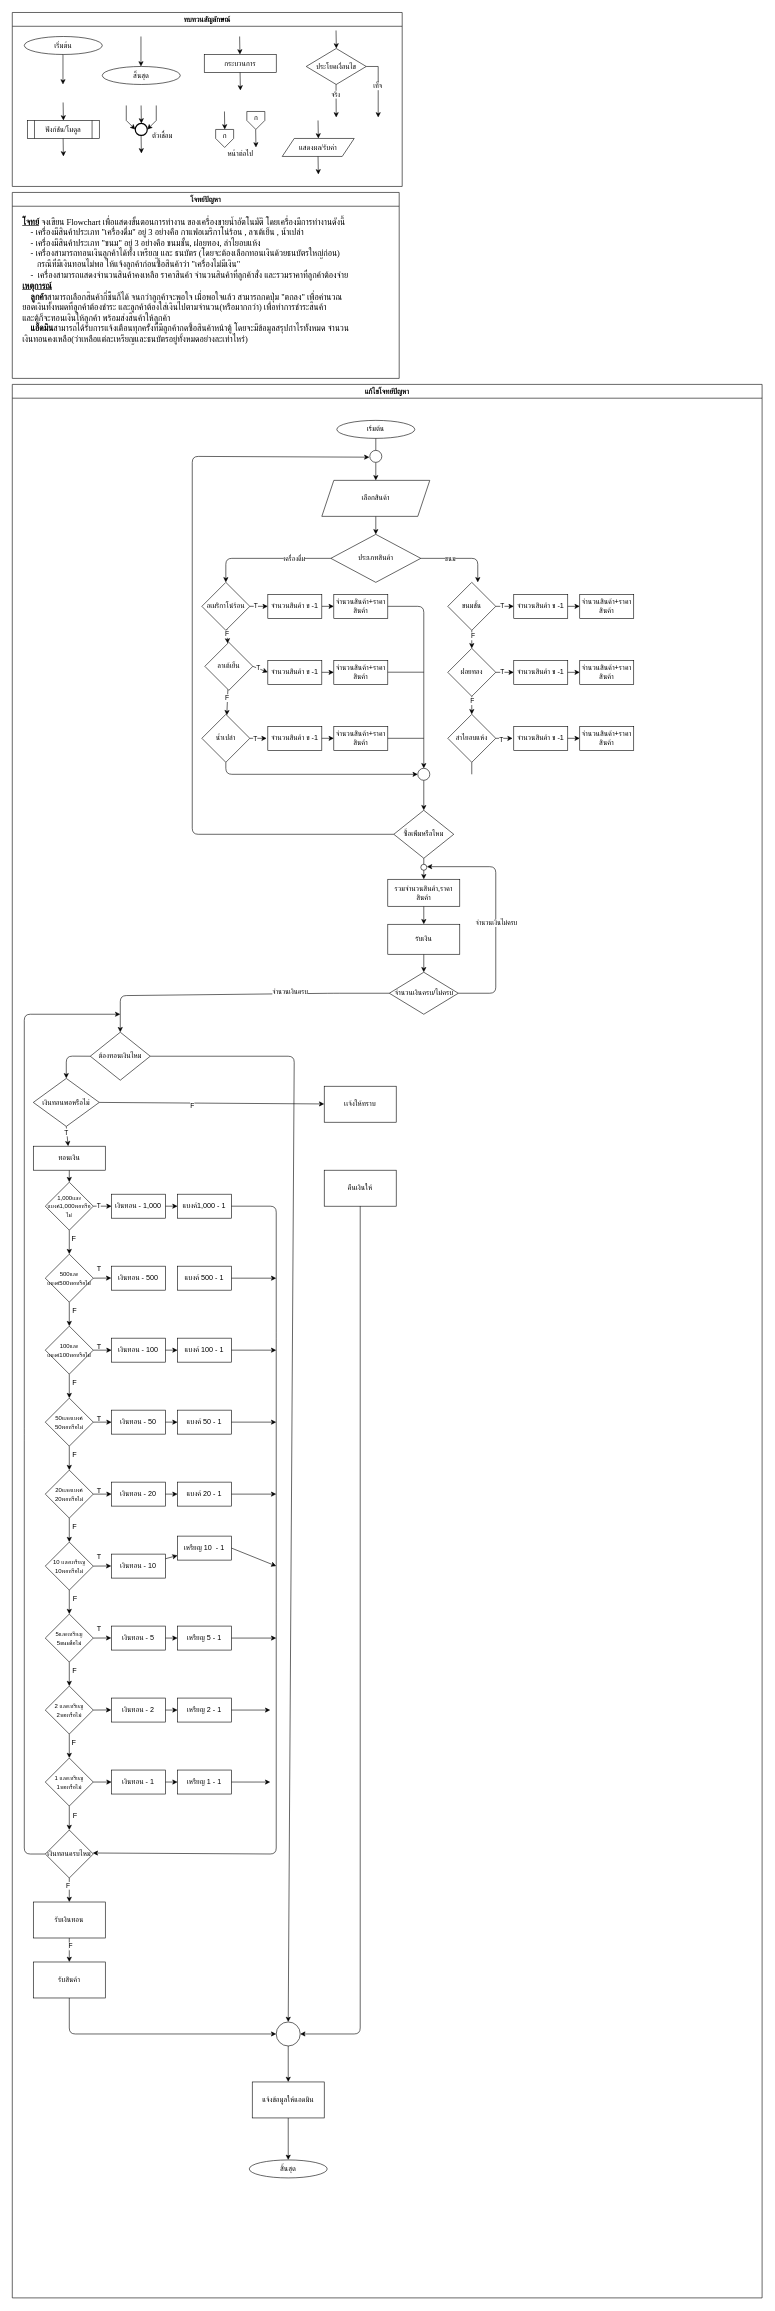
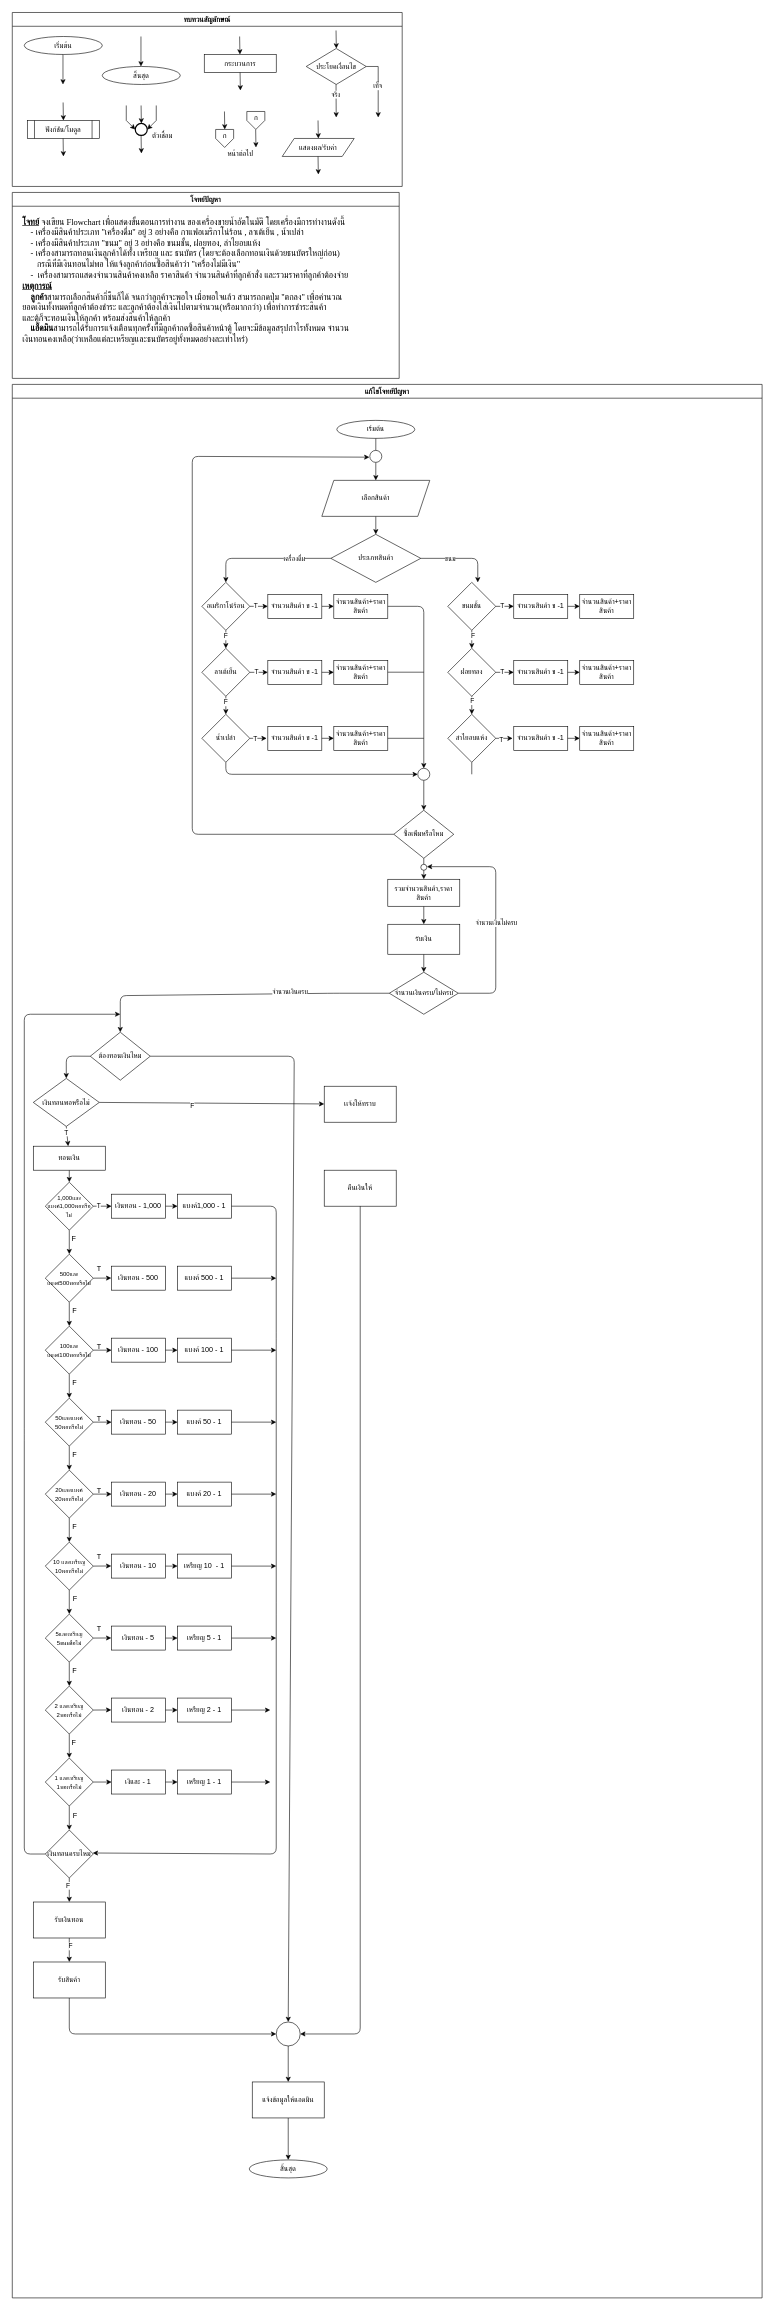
(229, 666) -> (226, 672)
(205, 1548) -> (205, 1566)
(138, 1782) -> (138, 1782)
